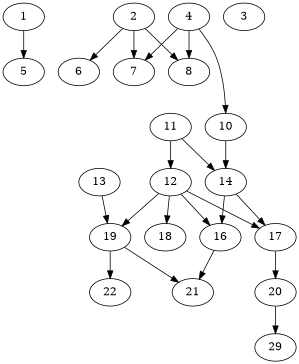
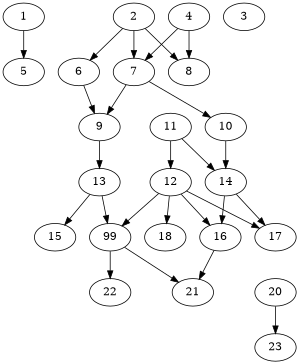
(219, 65) -> (176, 97)
none -> (99, 127)
none -> (55, 237)
(110, 237) -> (110, 237)
(276, 261) -> none
(276, 347) -> (276, 347)
